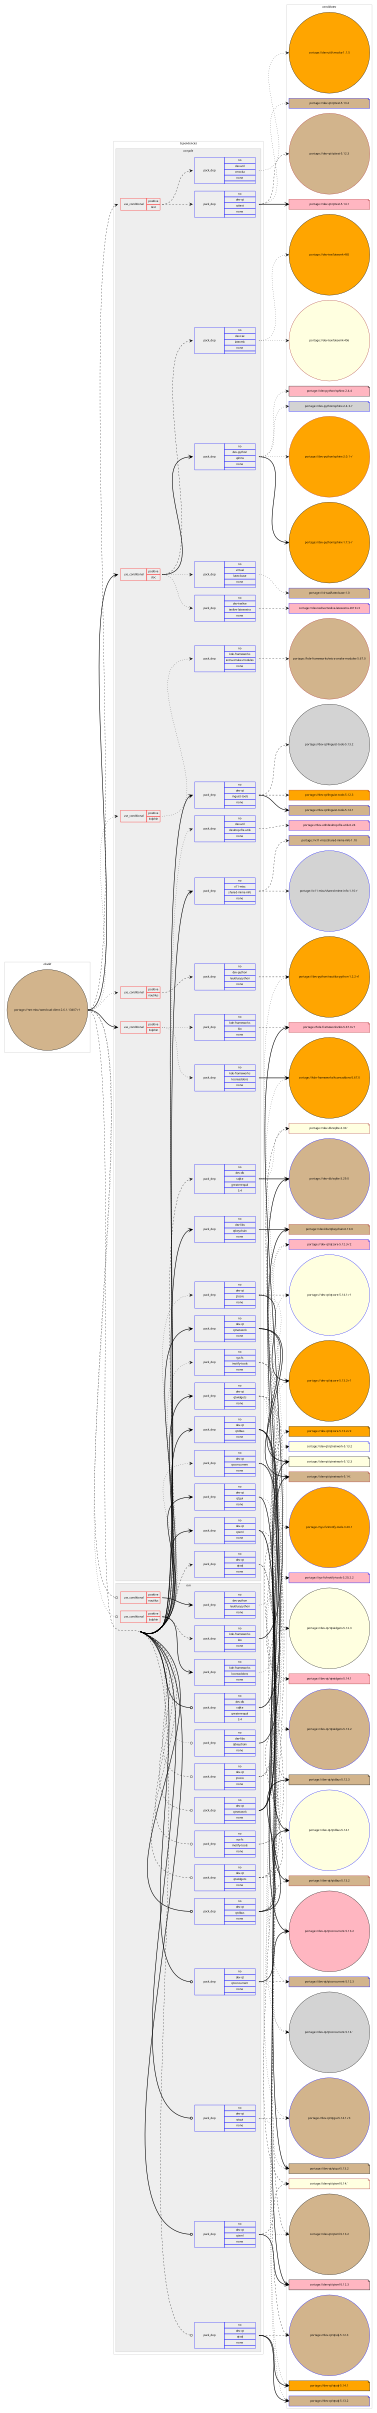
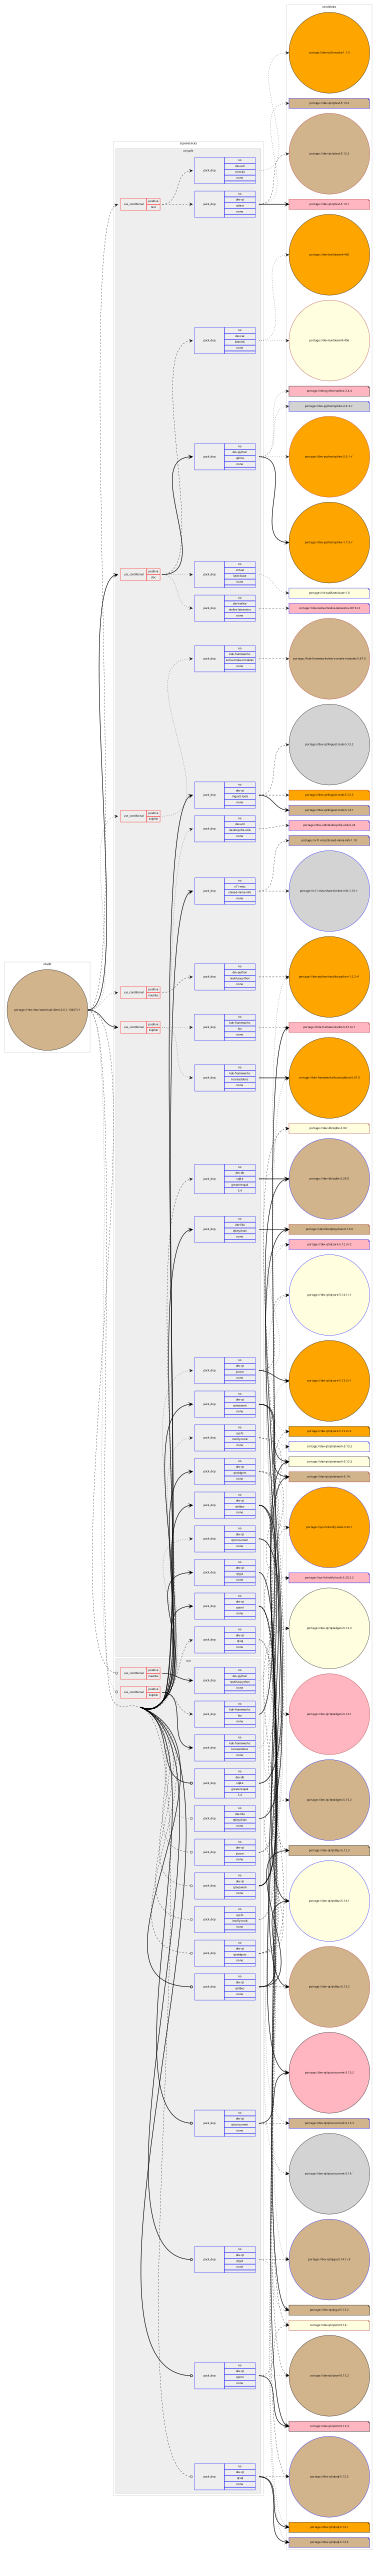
(329, 593) -> (329, 593)
(329, 1679) -> (329, 1714)
(329, 1881) -> (329, 1987)
